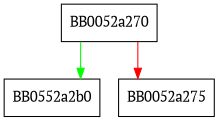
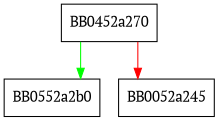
(109, 23) -> (109, 23)
(166, 98) -> (166, 98)
